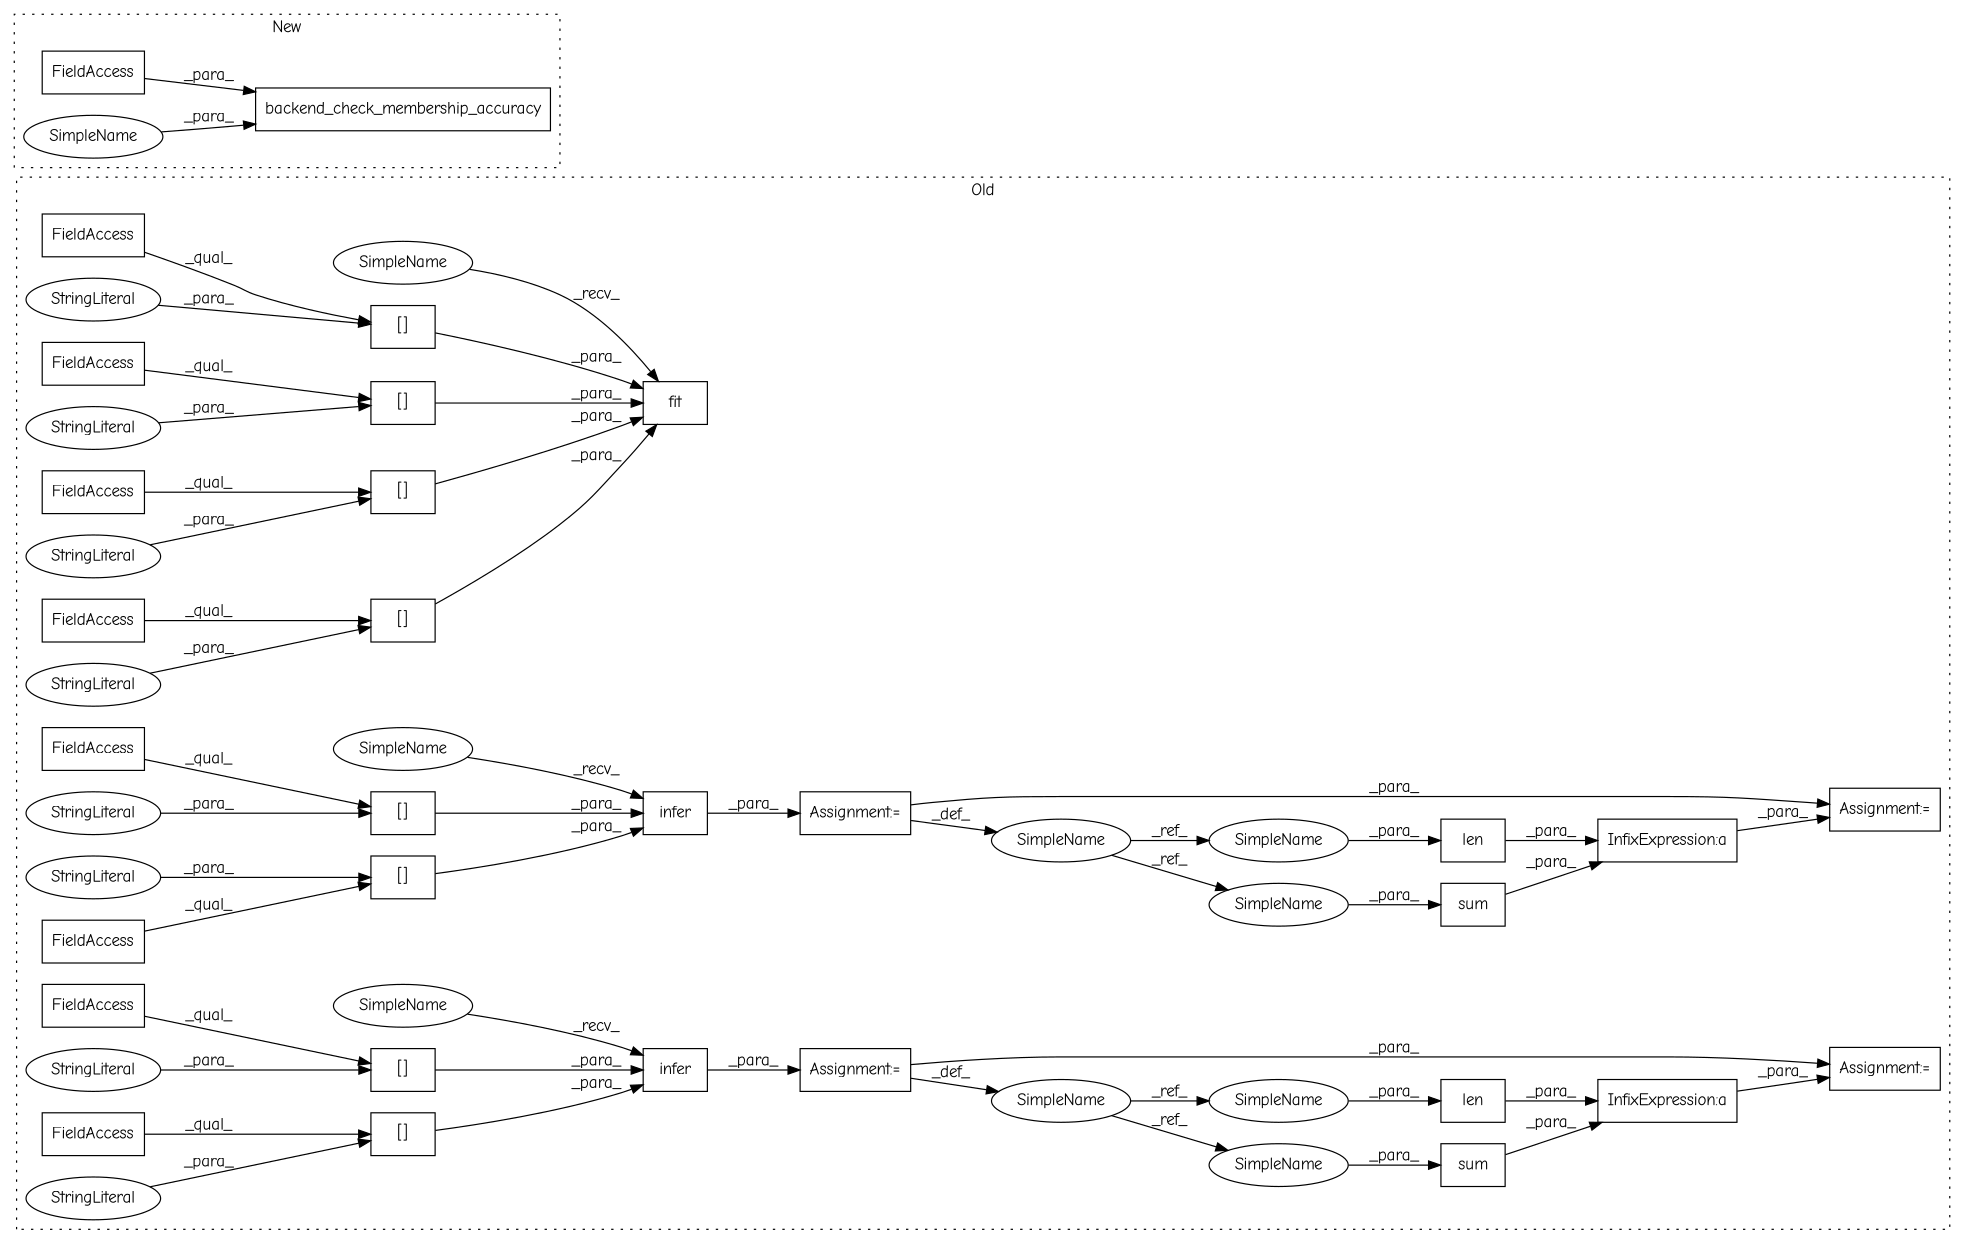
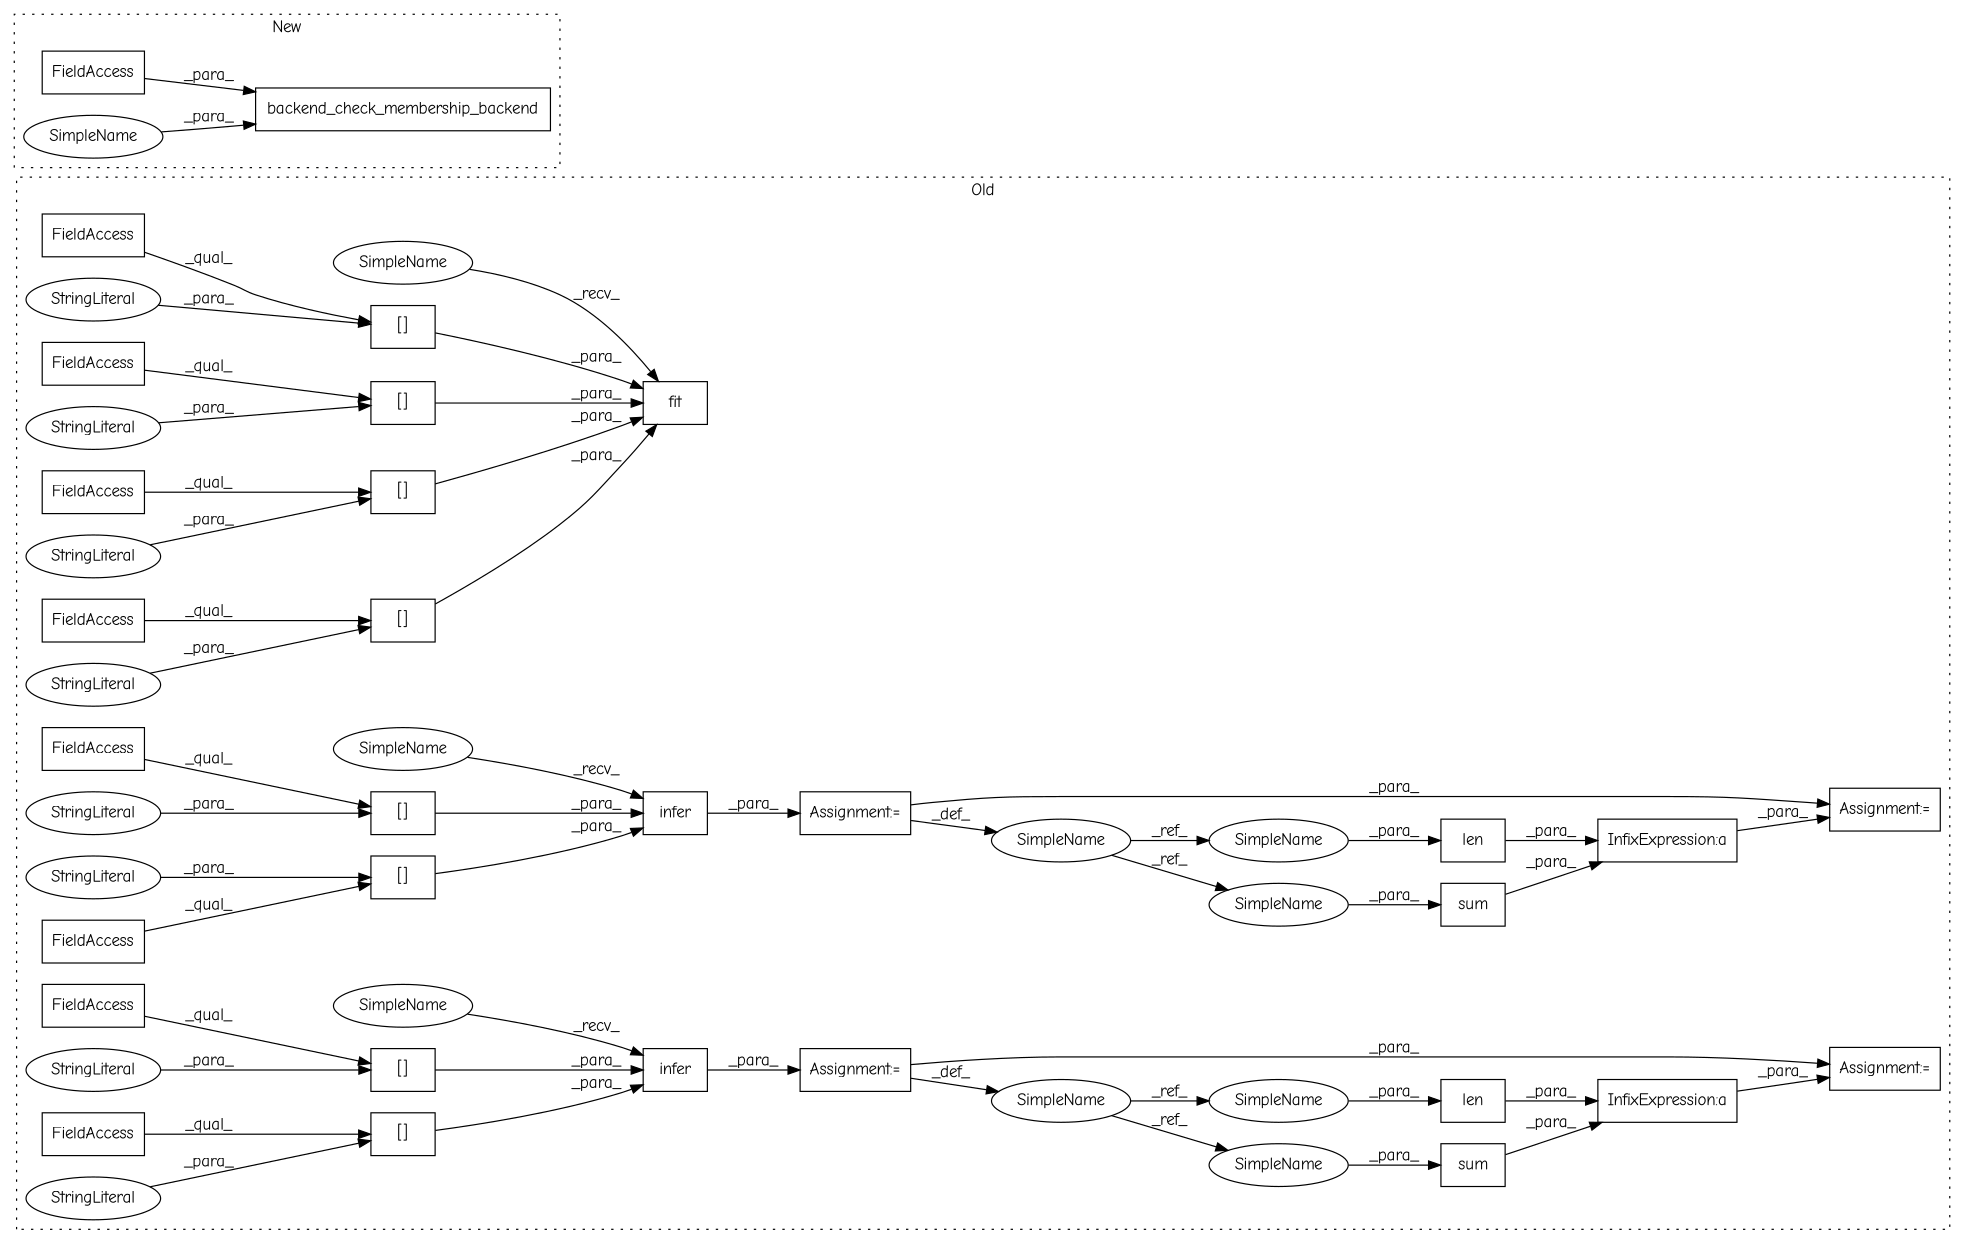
(403, 109) -> (403, 109)
